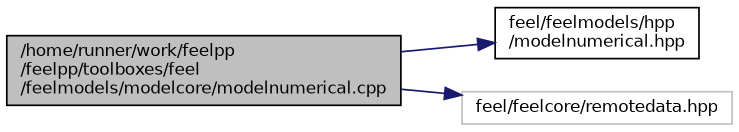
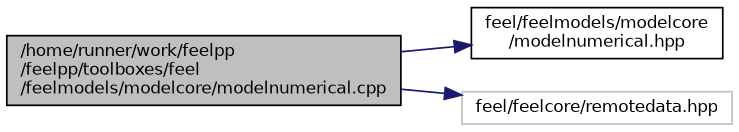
(597, 33) -> (597, 33)
